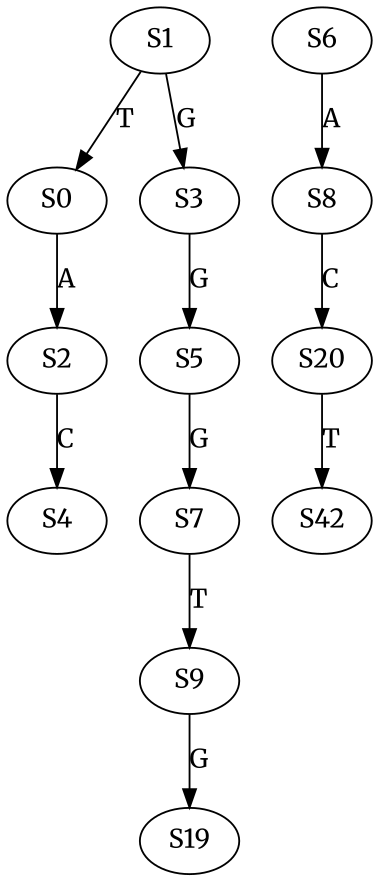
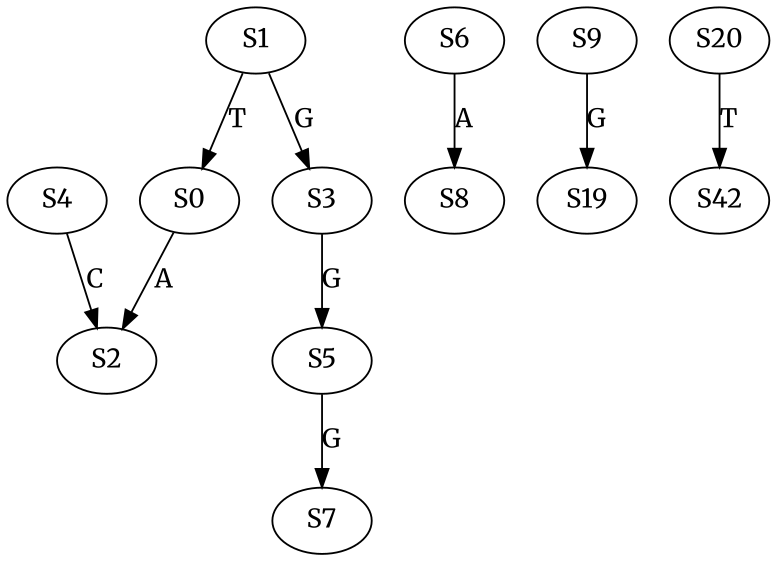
(322, 271) -> none
(57, 432) -> (79, 272)
(190, 592) -> none
